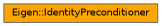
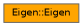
(81, 13) -> (41, 13)
